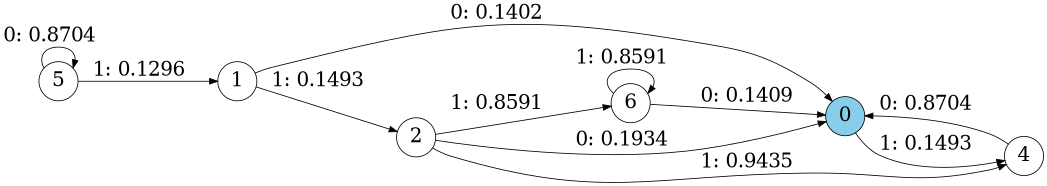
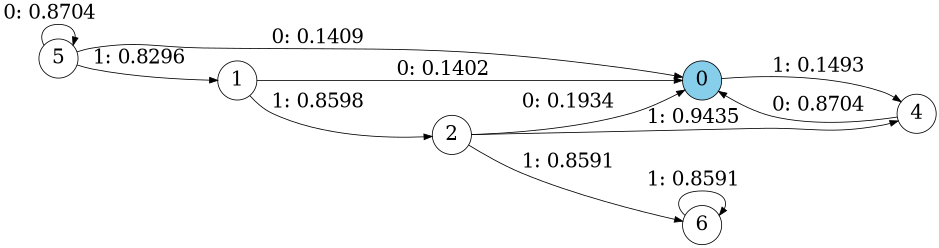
(148, 71) -> (148, 59)
(327, 81) -> (327, 102)
(734, 109) -> (376, 49)
